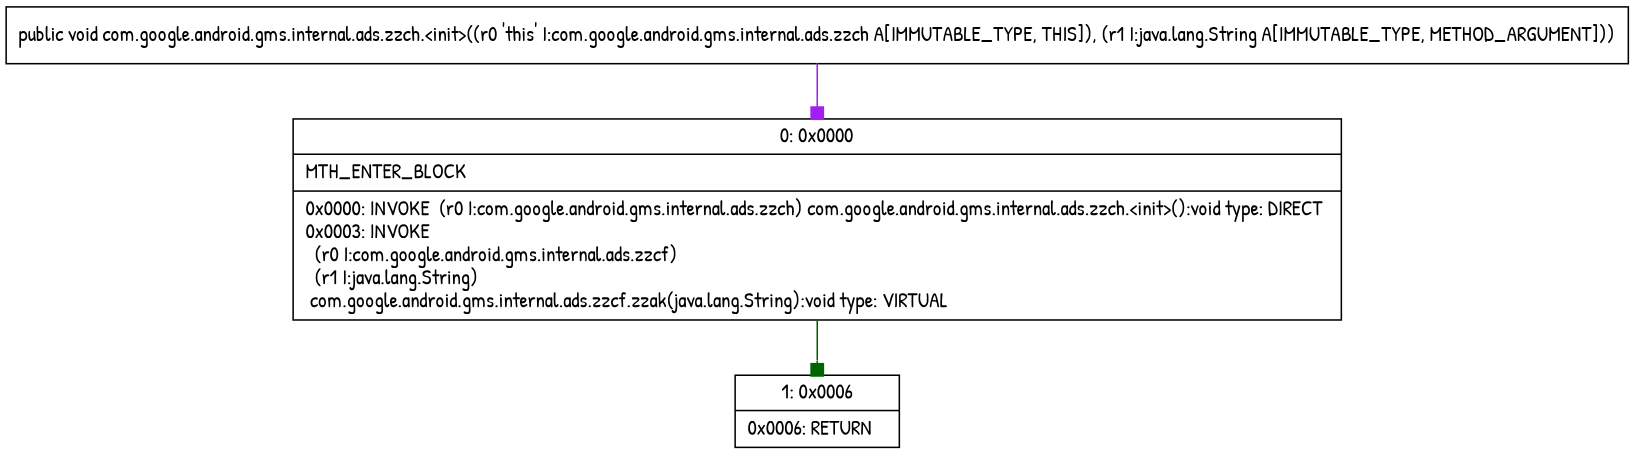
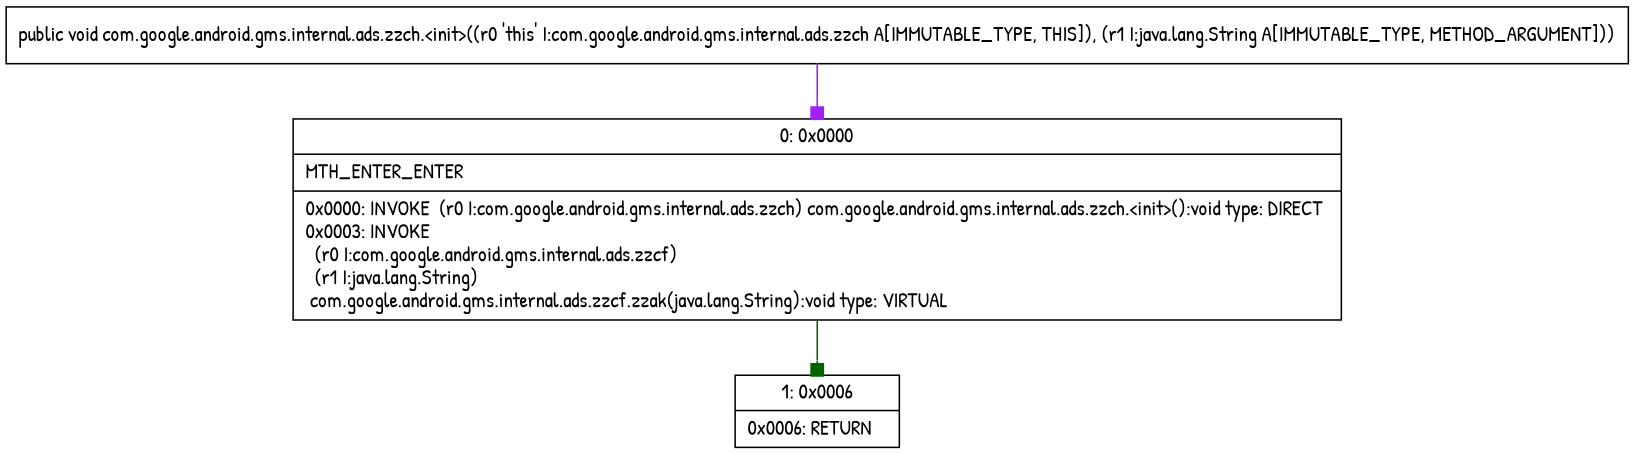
(387, 172) -> (384, 172)
